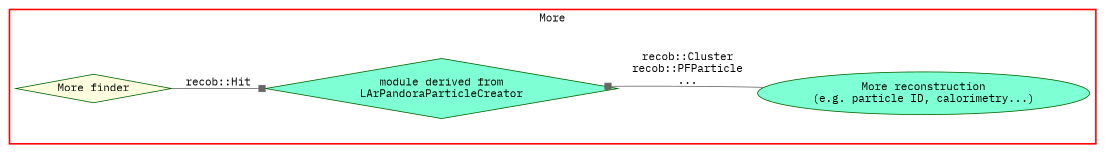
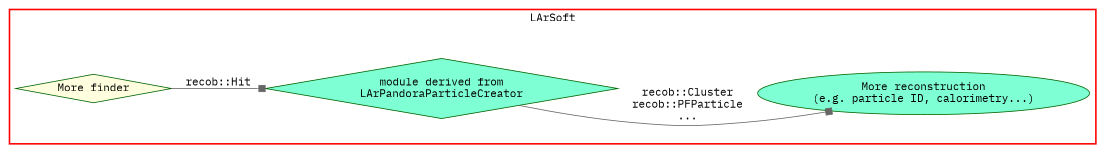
(553, 19) -> (553, 19)
(688, 86) -> (671, 125)
